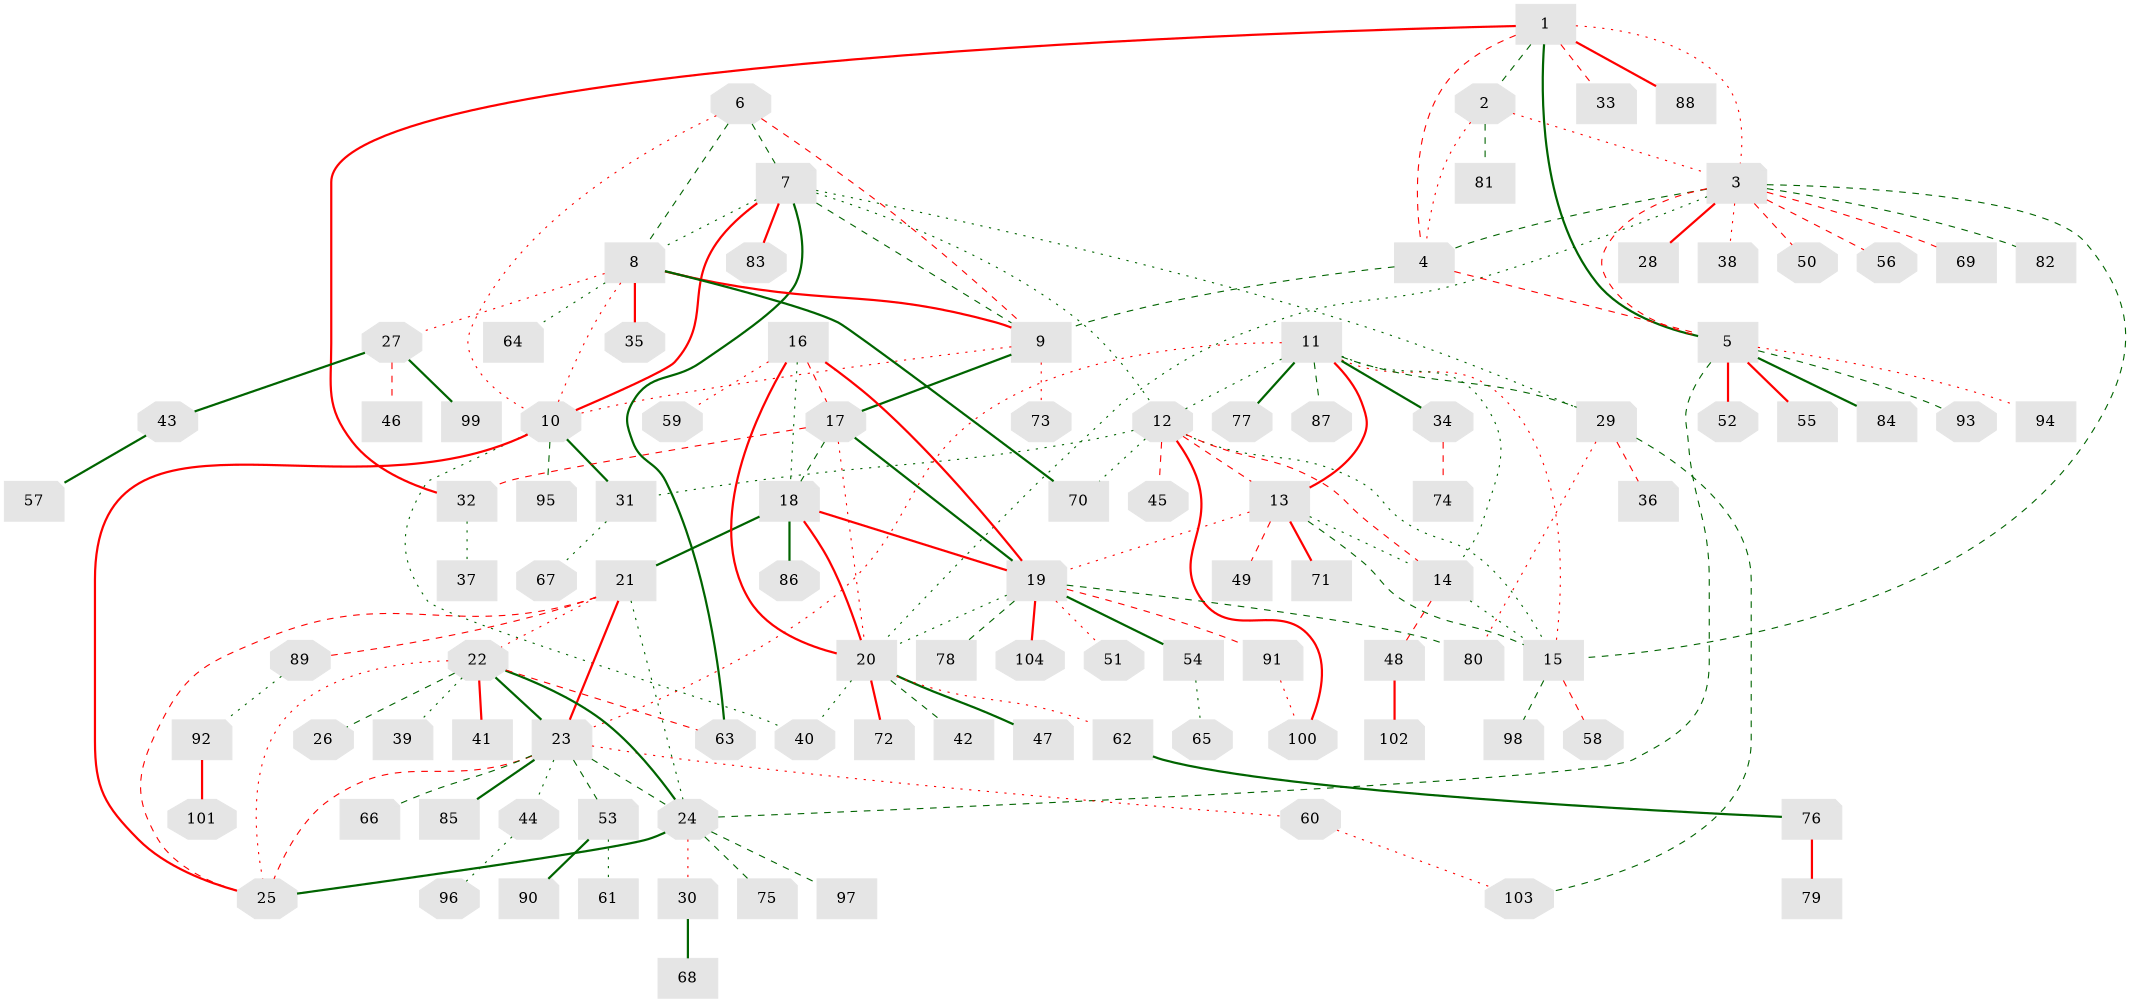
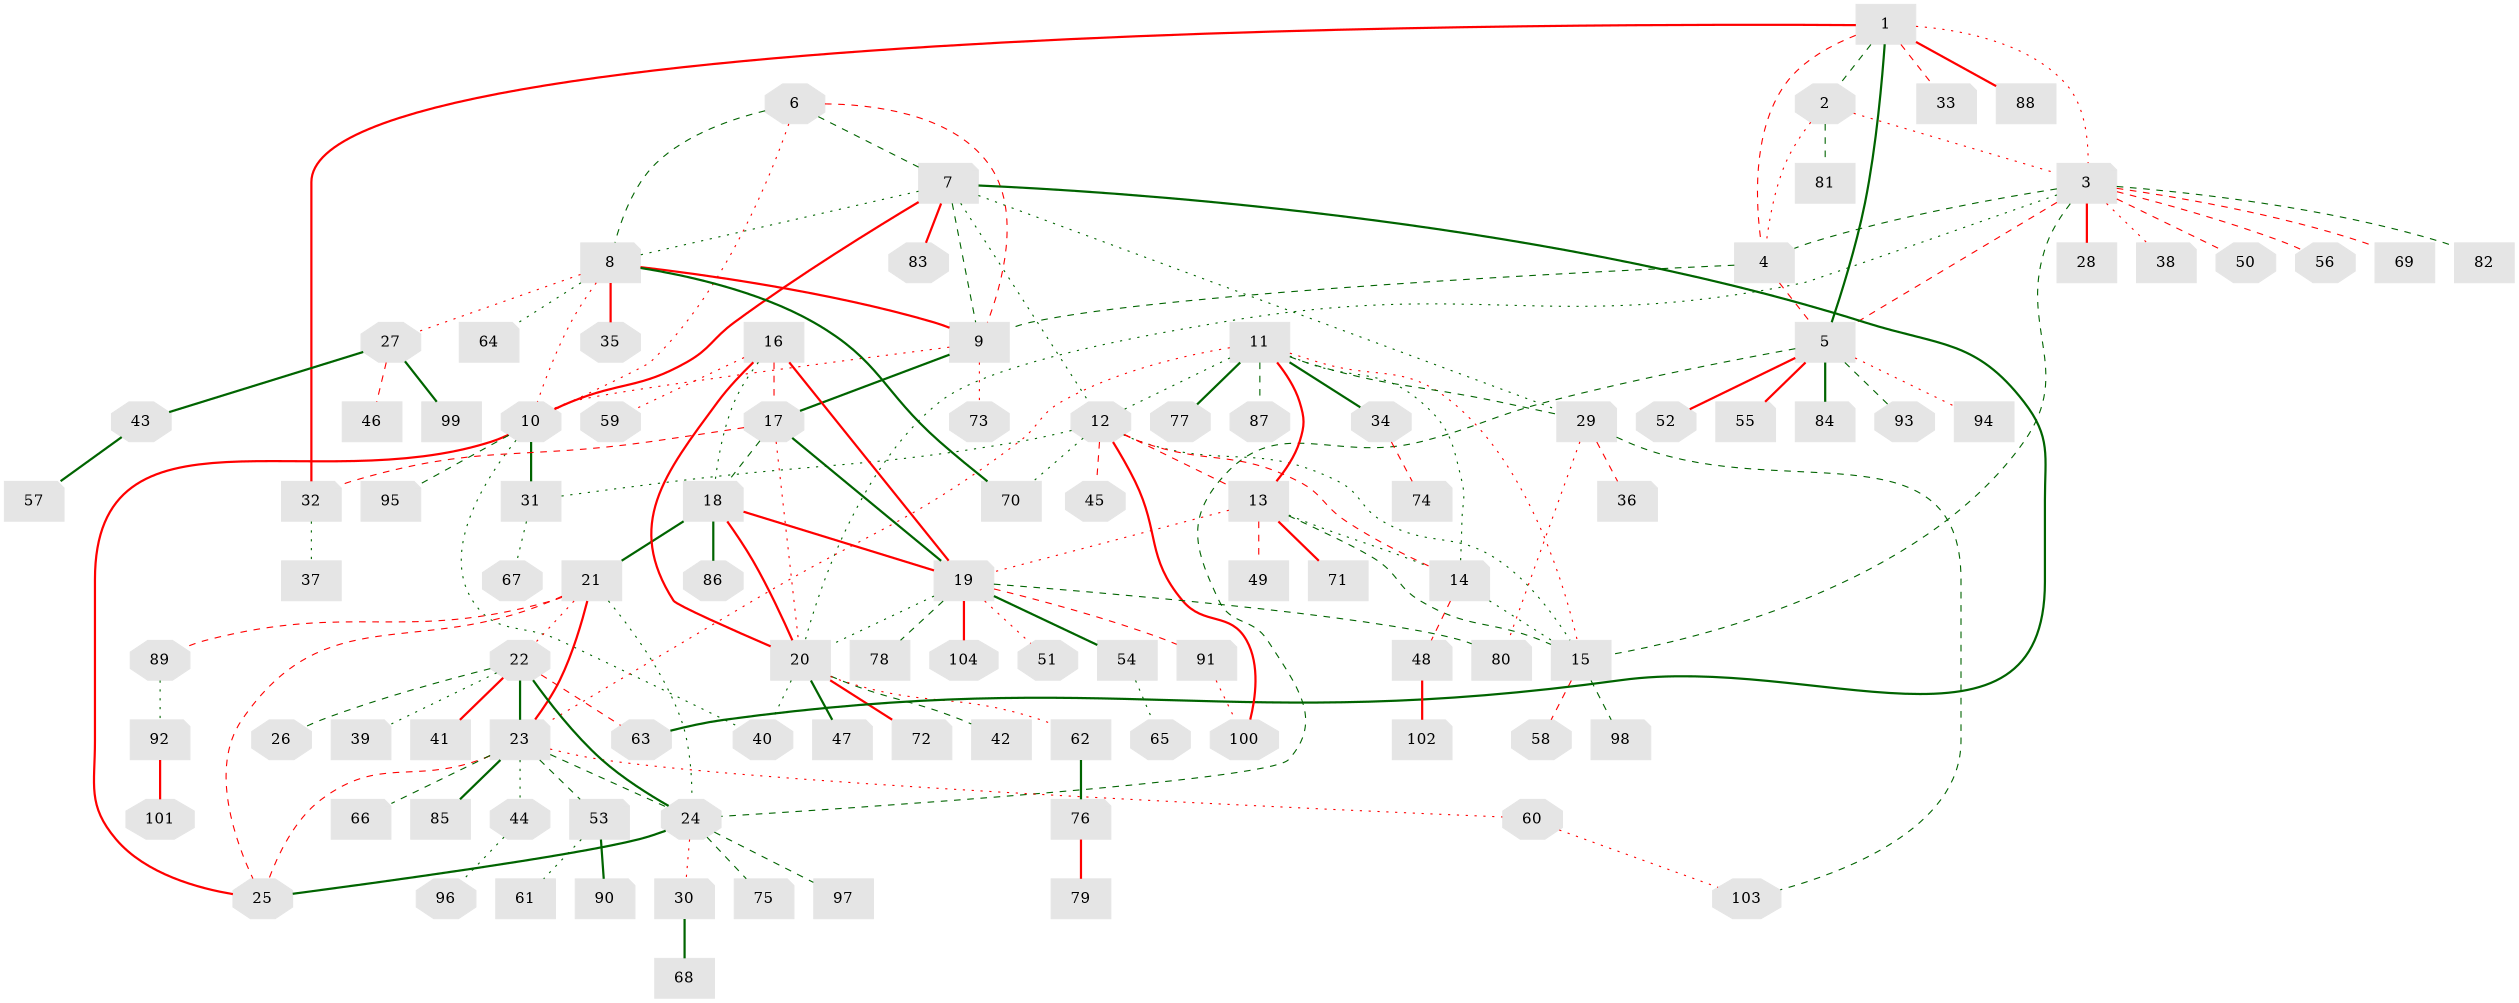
(289, 715) -> none
